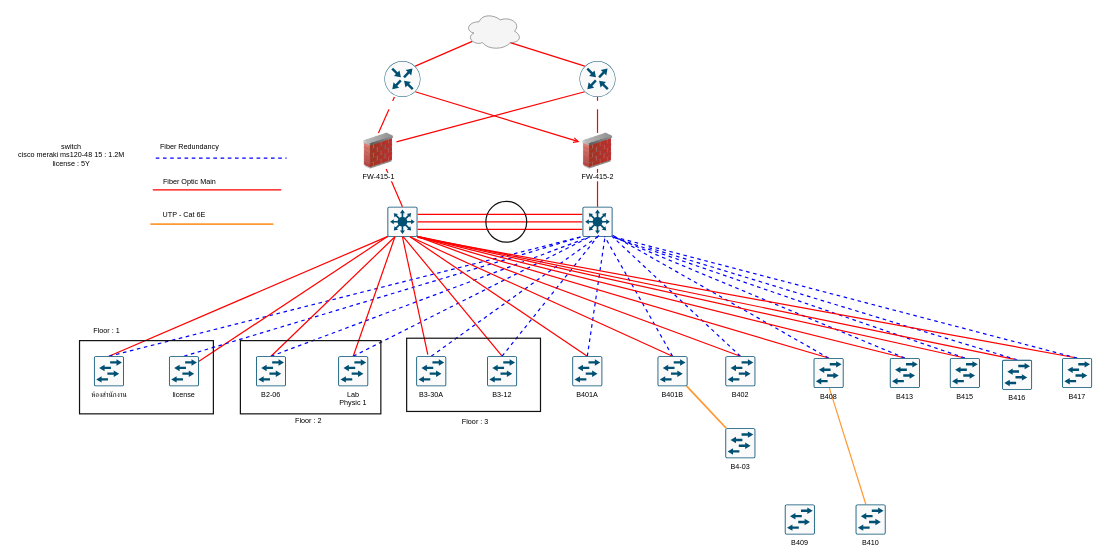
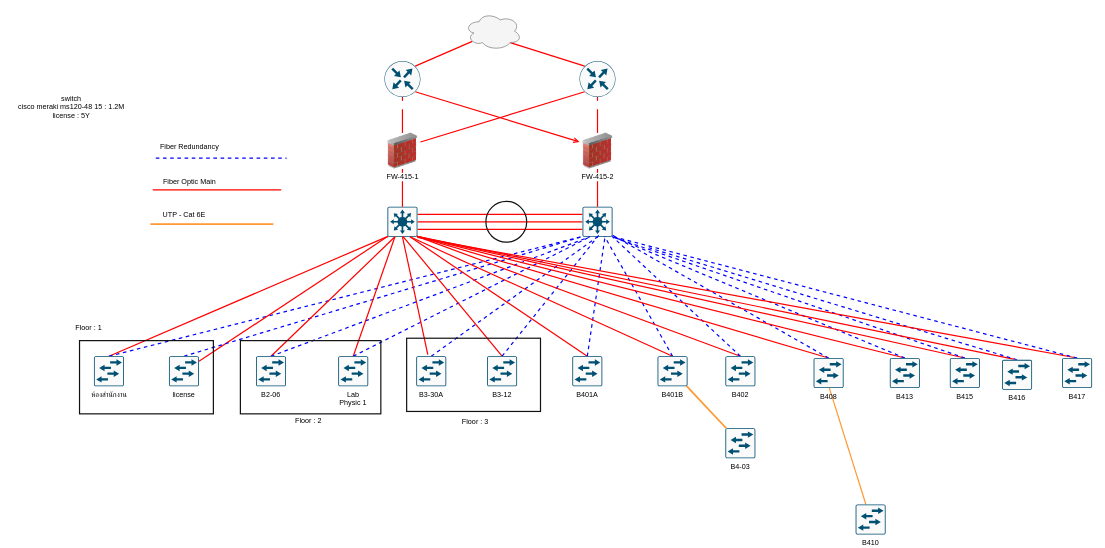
(378, 151) -> (402, 151)
(71, 155) -> (71, 107)
(107, 330) -> (89, 327)
(800, 519) -> none
